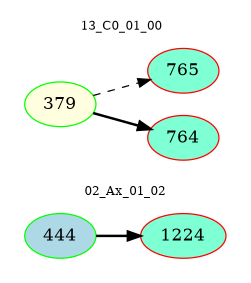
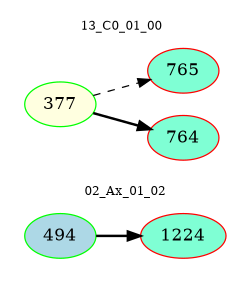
(60, 104) -> (60, 104)
(60, 236) -> (60, 236)
